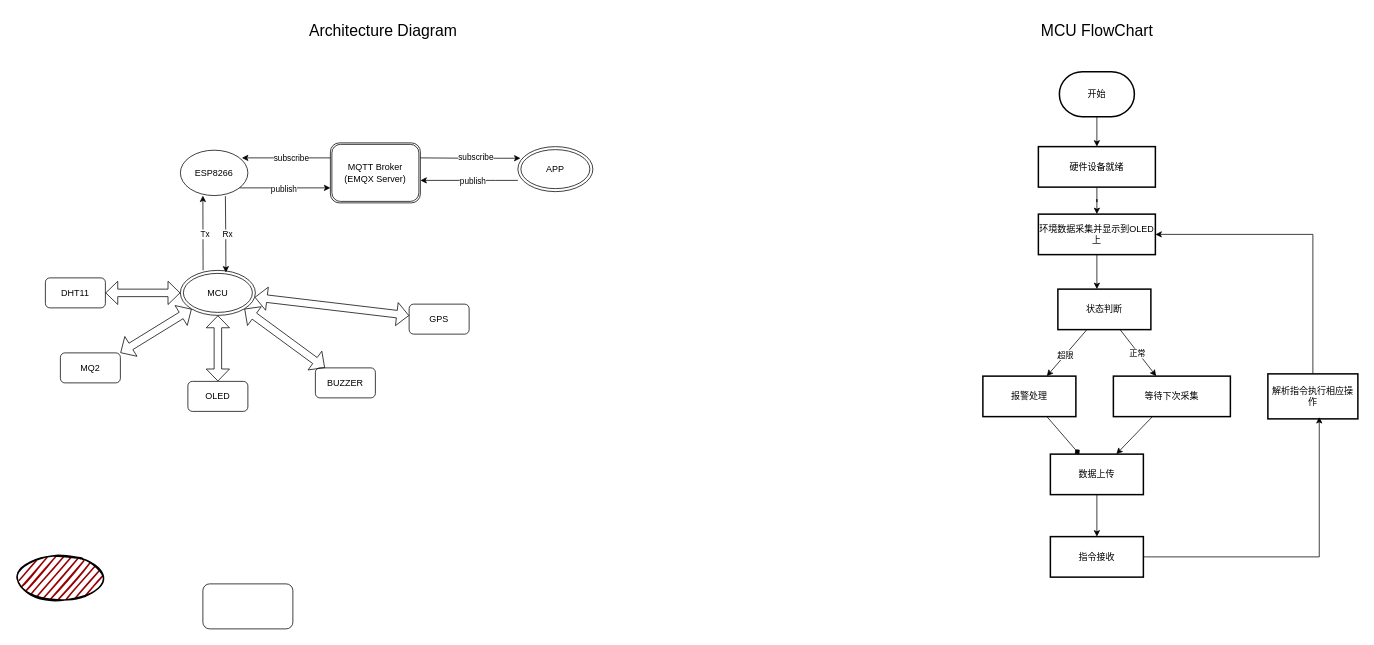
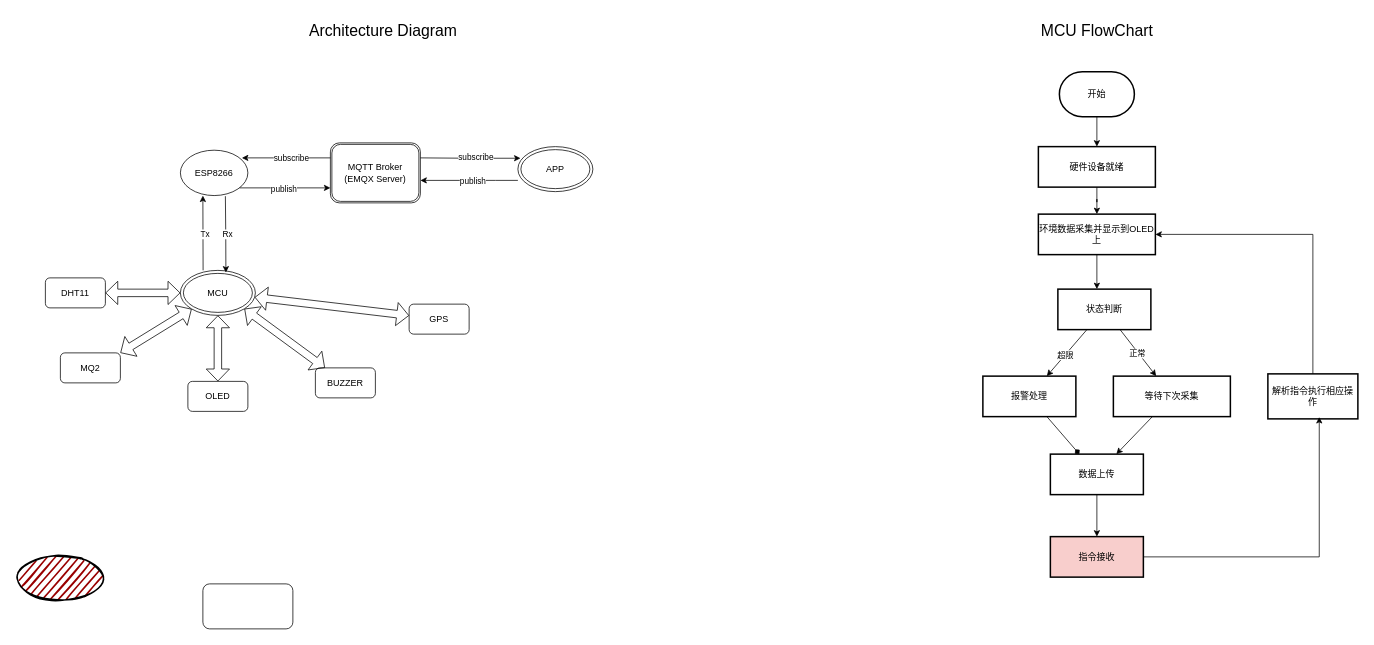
(1097, 557) -> (1097, 557)
